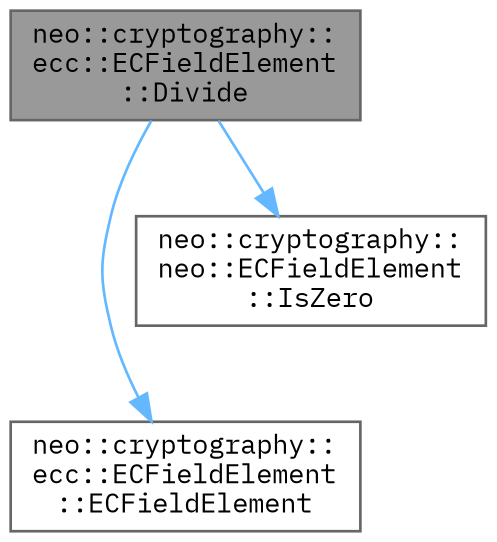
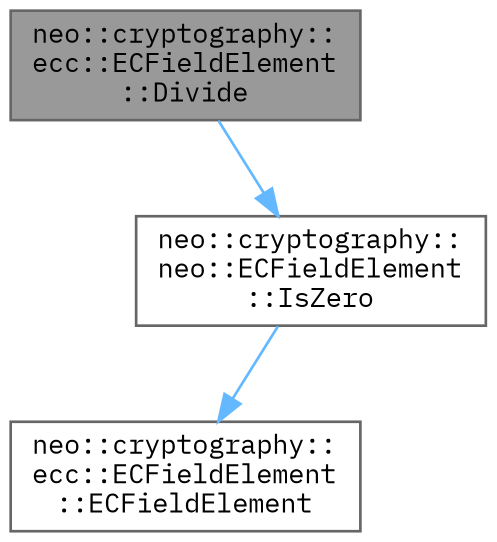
(103, 257) -> (255, 362)
